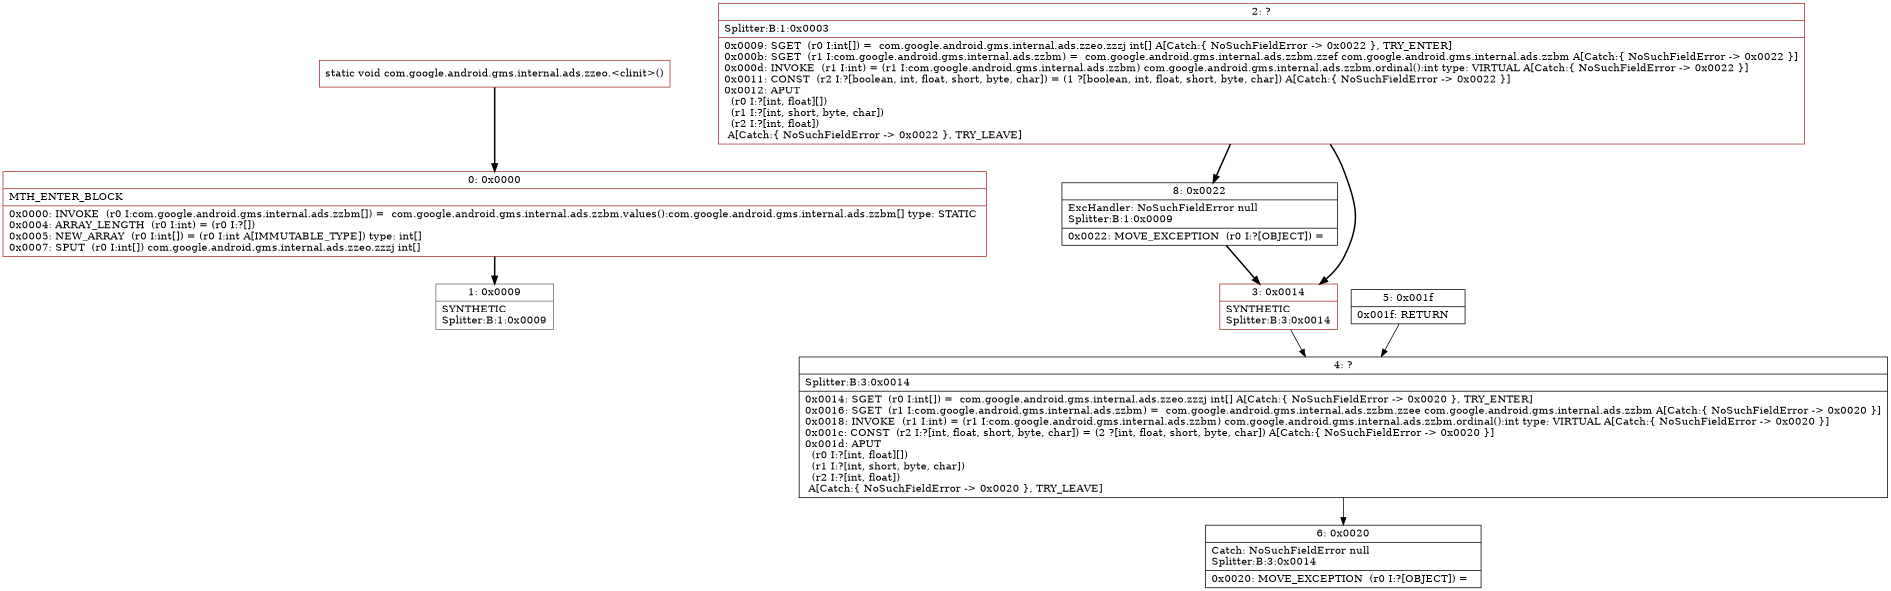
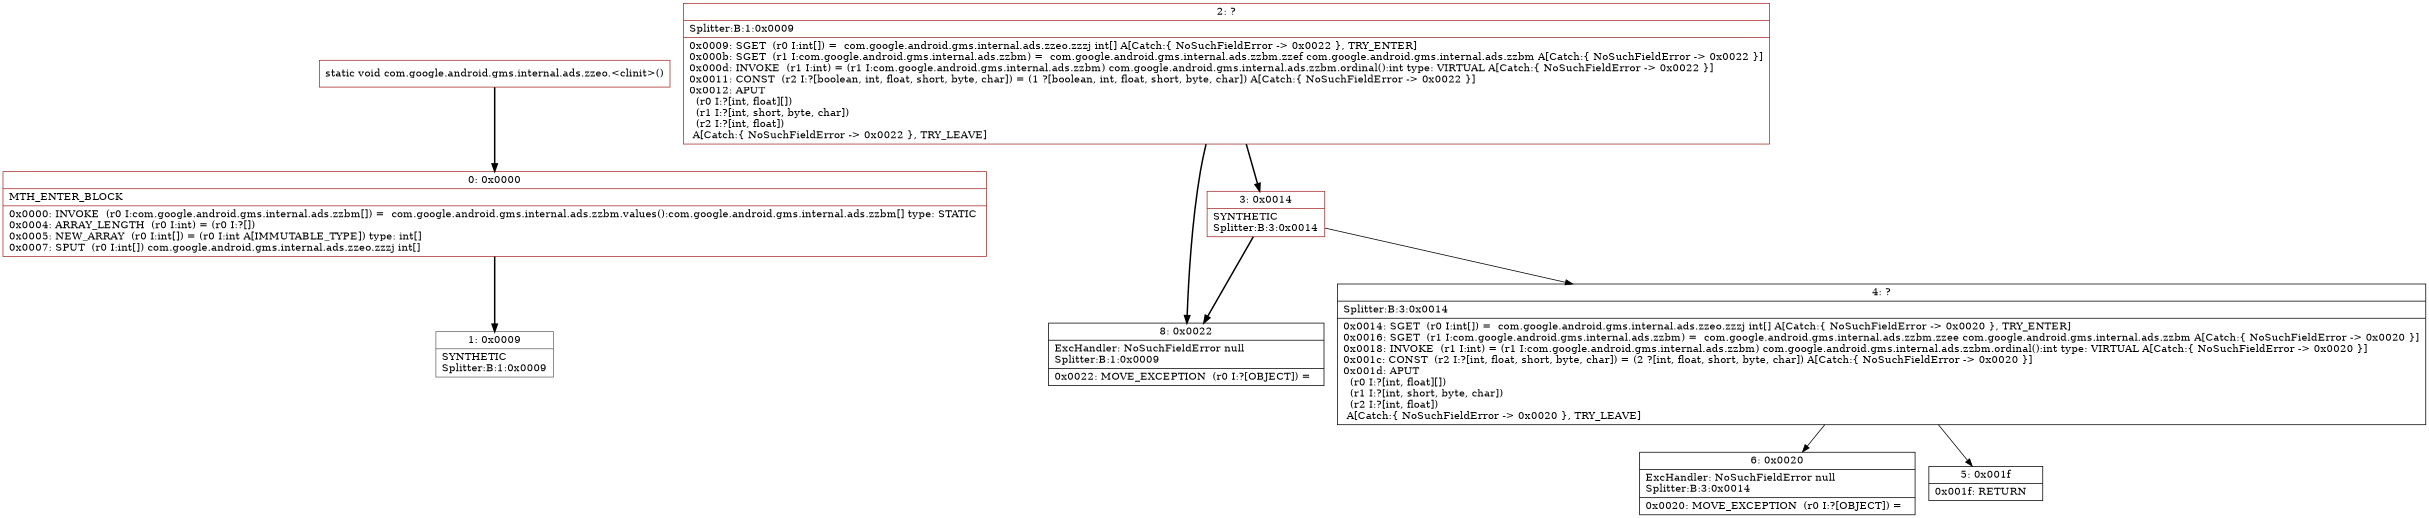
(777, 29) -> (742, 29)
(1240, 262) -> (1230, 277)
(1392, 337) -> (1953, 442)
(1291, 551) -> (1741, 478)
